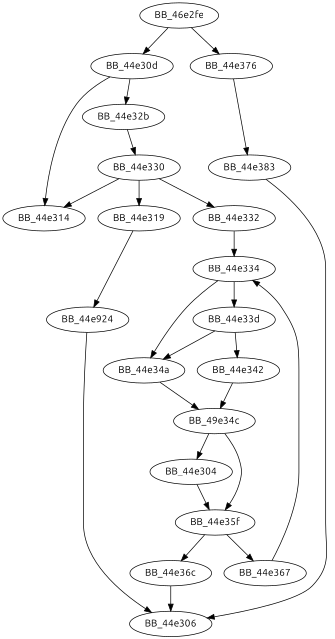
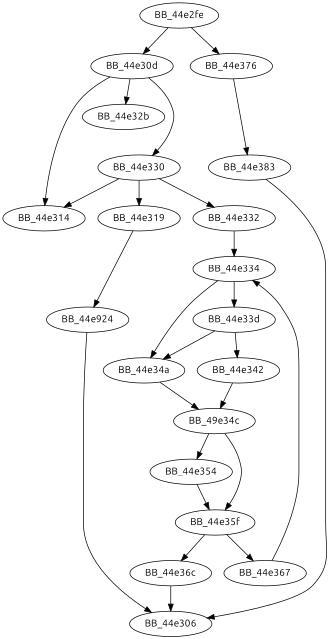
(179, 15) -> (179, 15)
(130, 139) -> (173, 112)
(191, 472) -> (191, 472)
